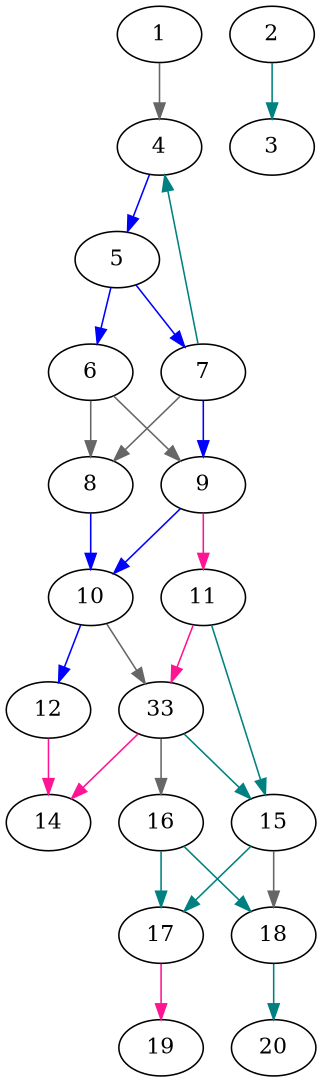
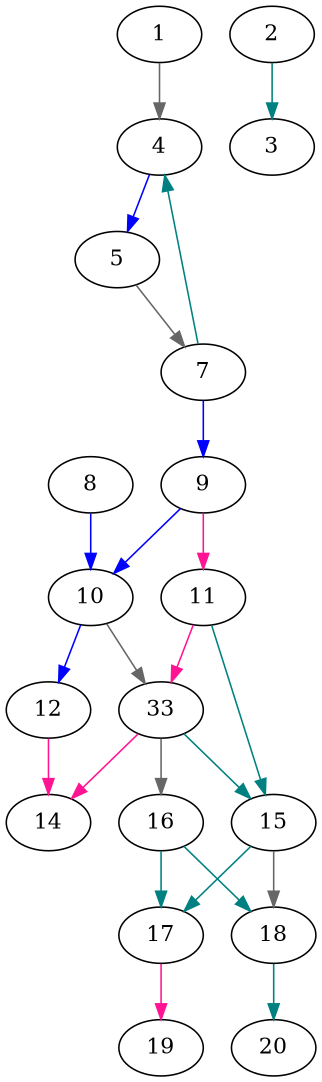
(155, 310) -> (155, 310)
(91, 372) -> none
(154, 422) -> none
